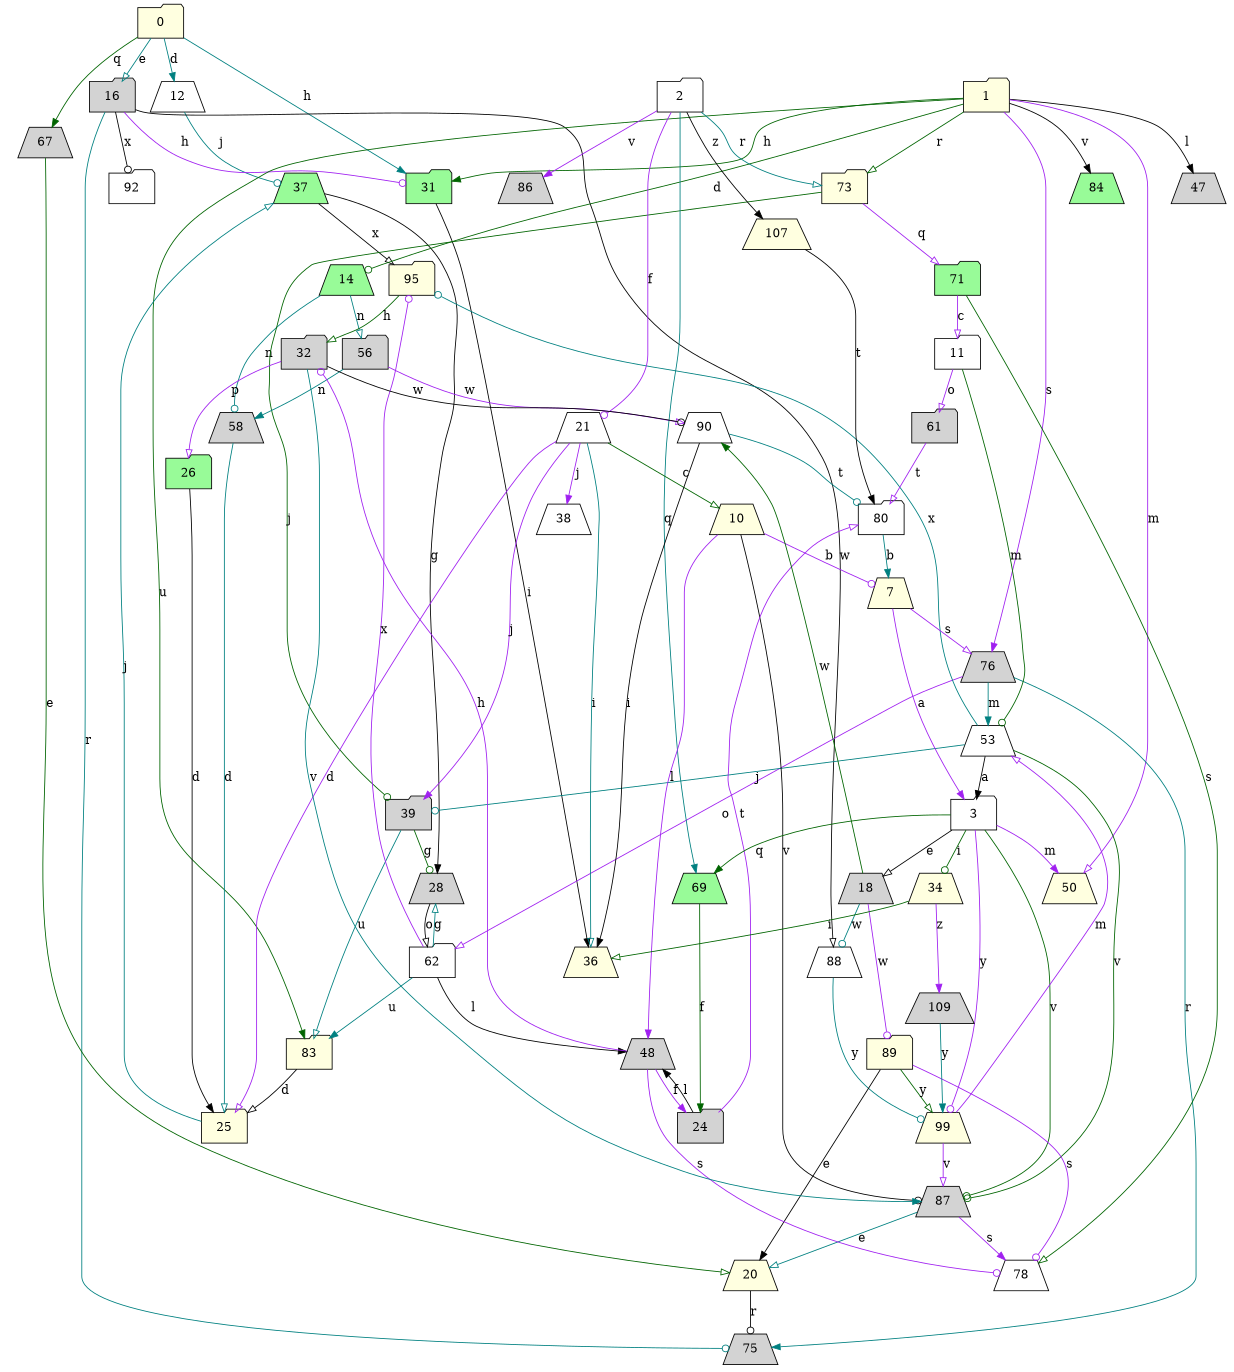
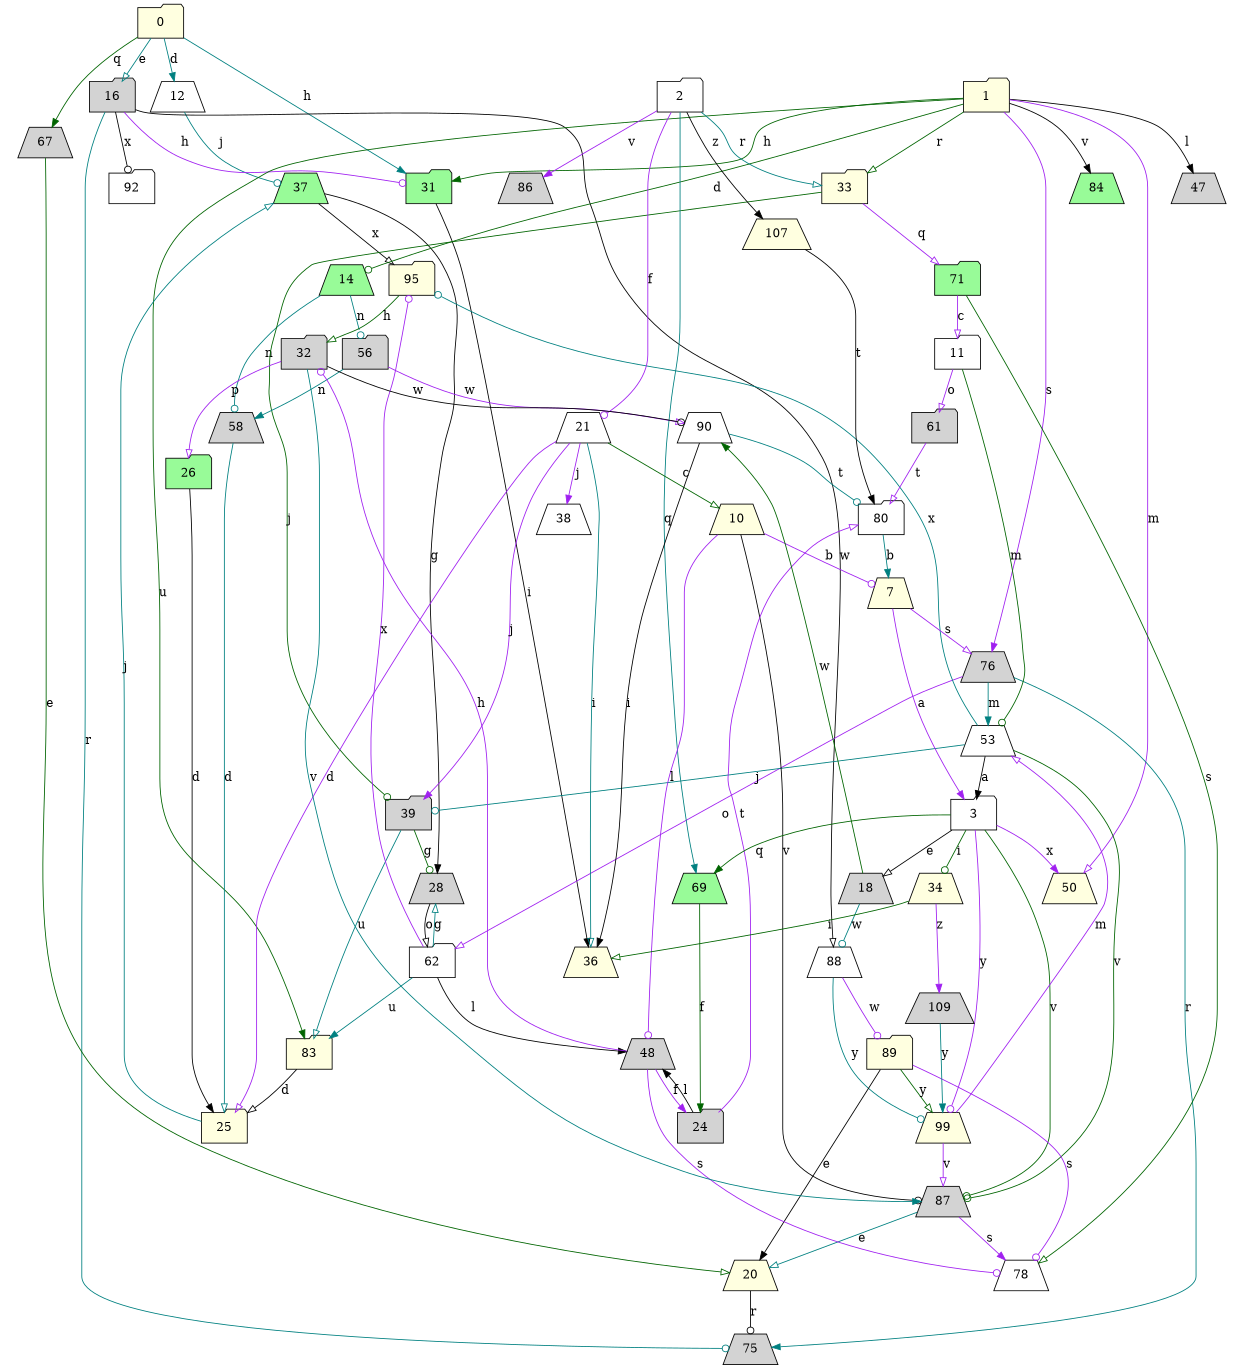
(845, 188) -> (845, 188)
(355, 313) -> (355, 313)
(673, 765) -> (673, 765)
(1050, 852) -> (1050, 852)
(877, 968) -> (858, 1006)
